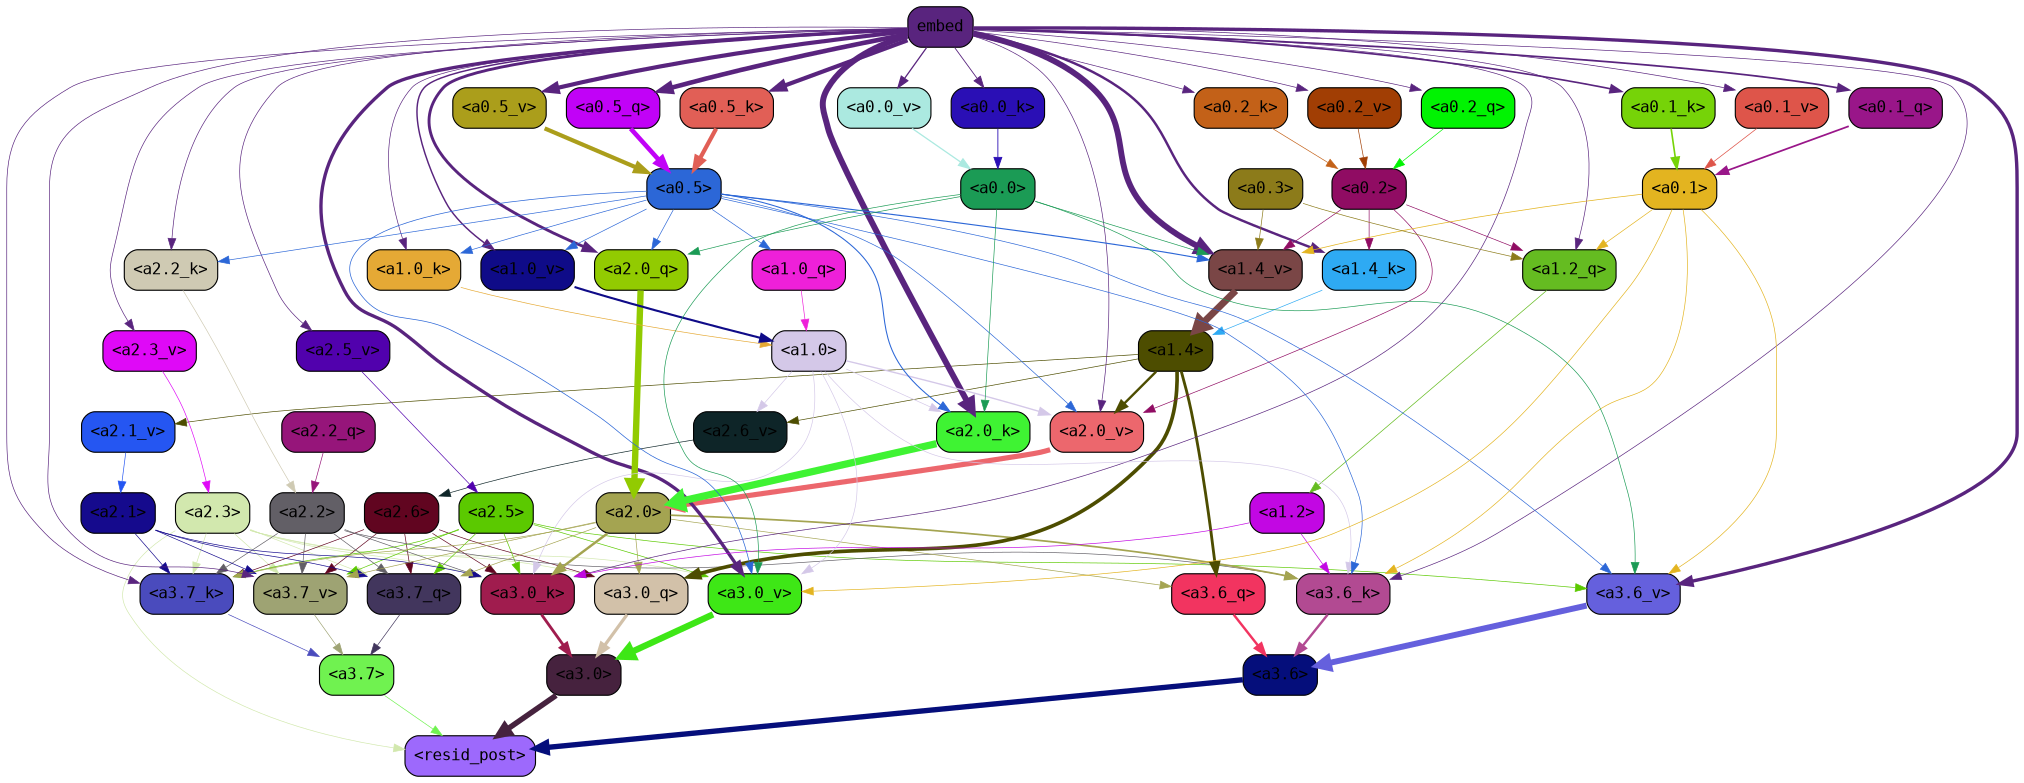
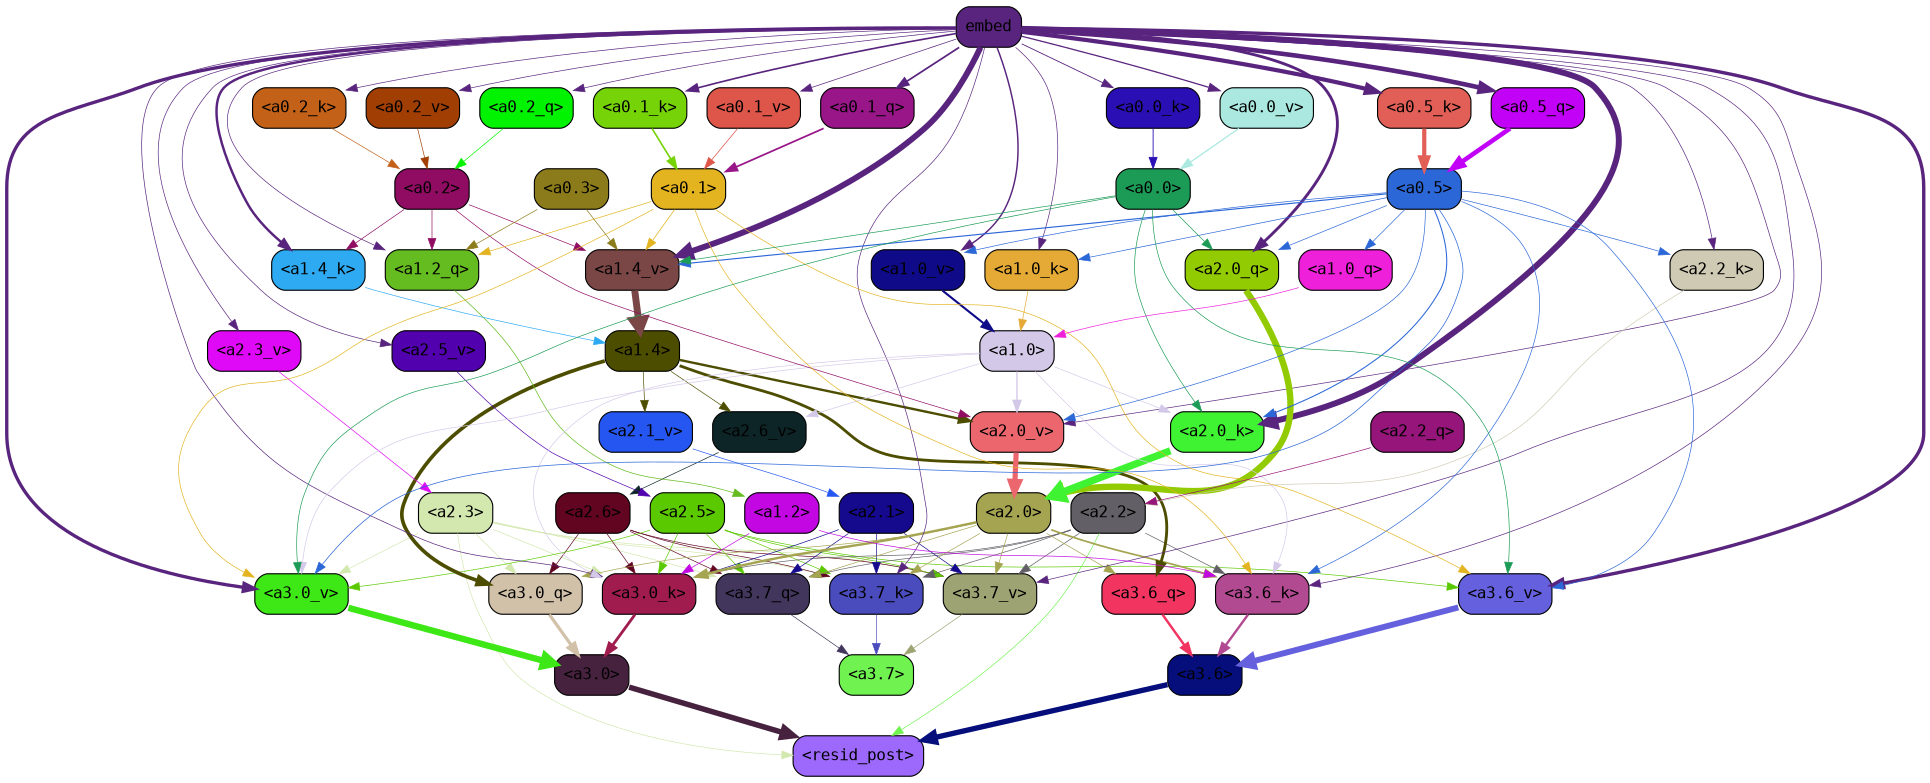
(500, 108) -> none
(409, 712) -> (1015, 646)
